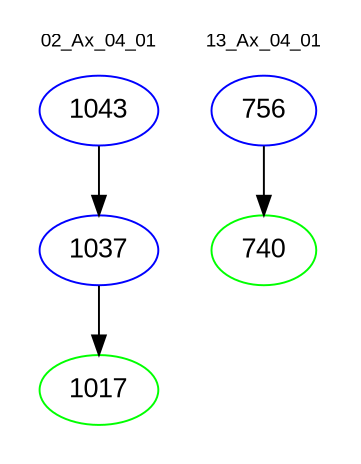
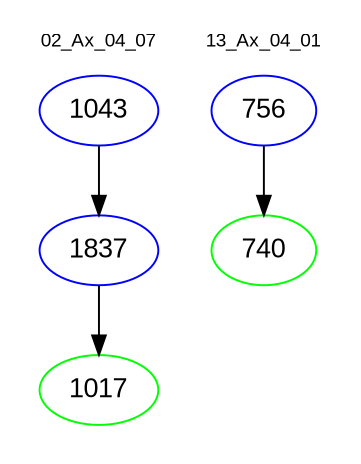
(99, 42) -> (99, 42)
(99, 250) -> (99, 250)
